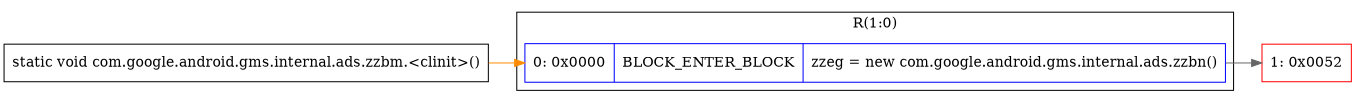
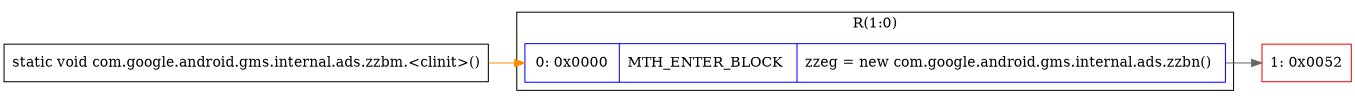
(709, 62) -> (706, 62)
